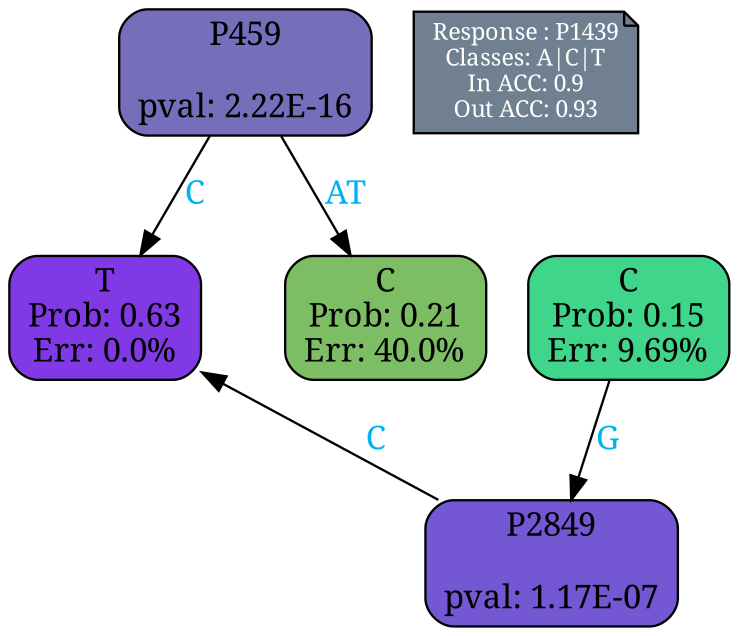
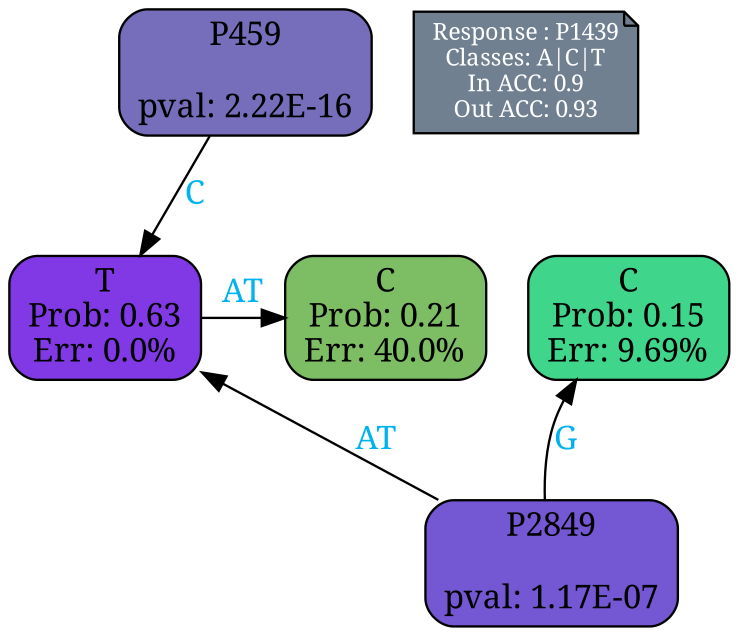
(310, 185) -> (231, 318)
(594, 429) -> (548, 449)
(376, 441) -> (376, 441)
